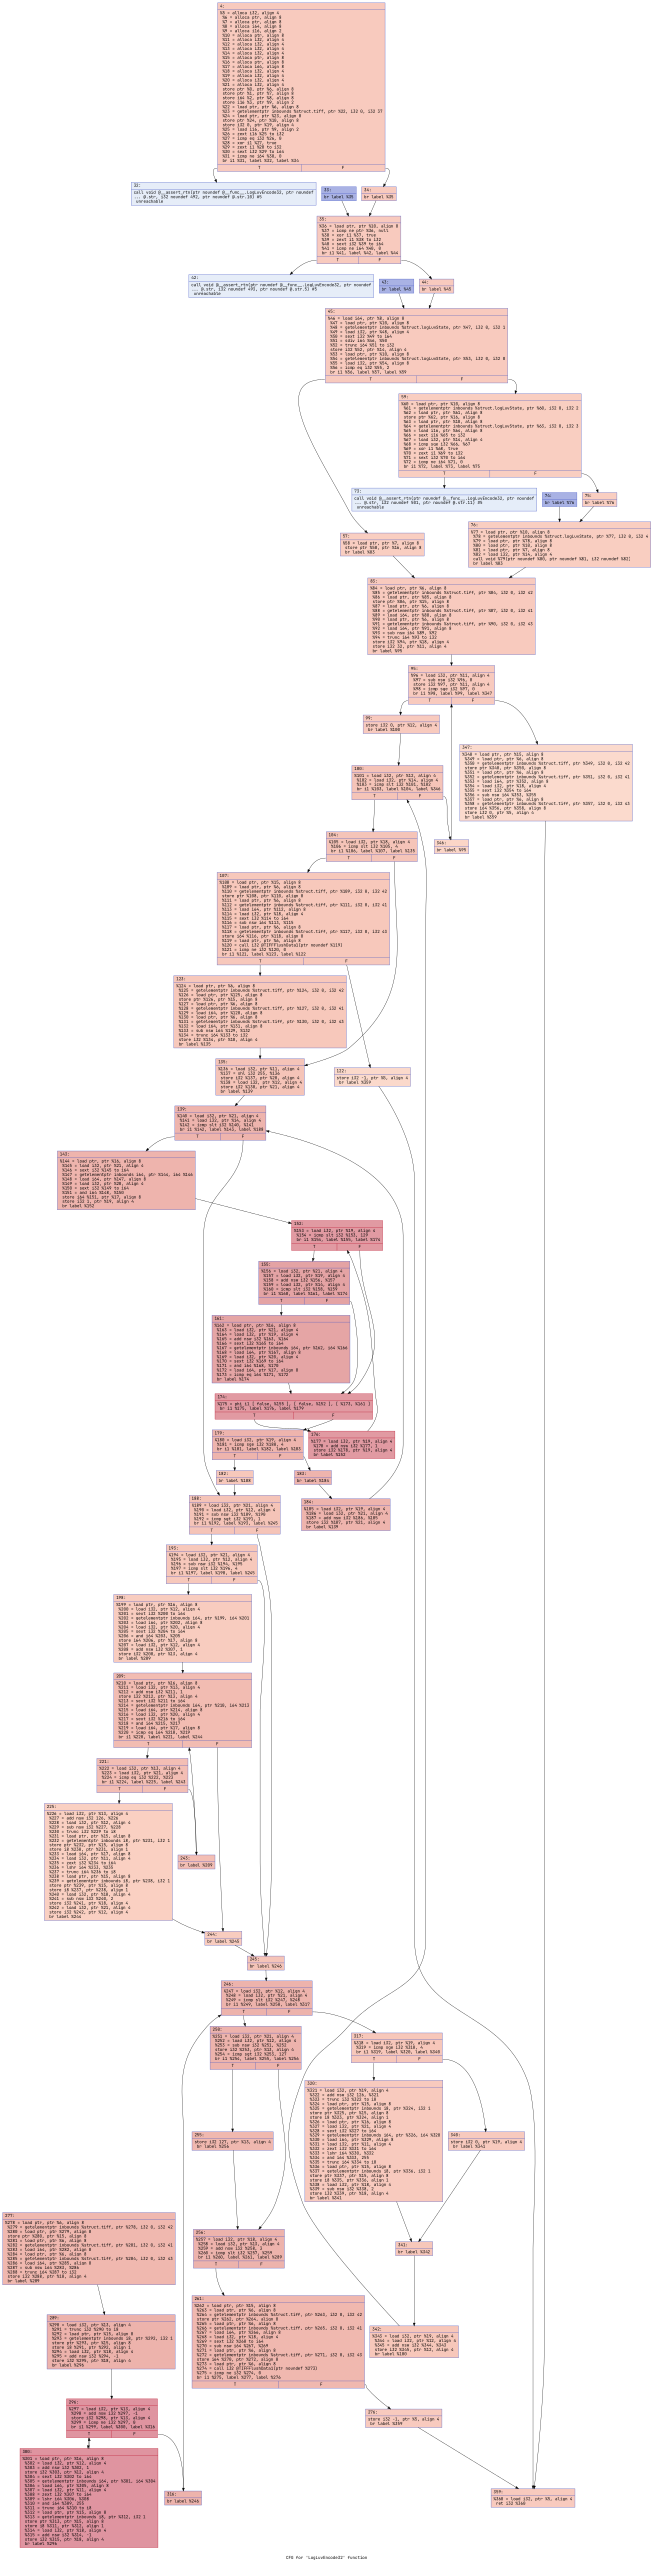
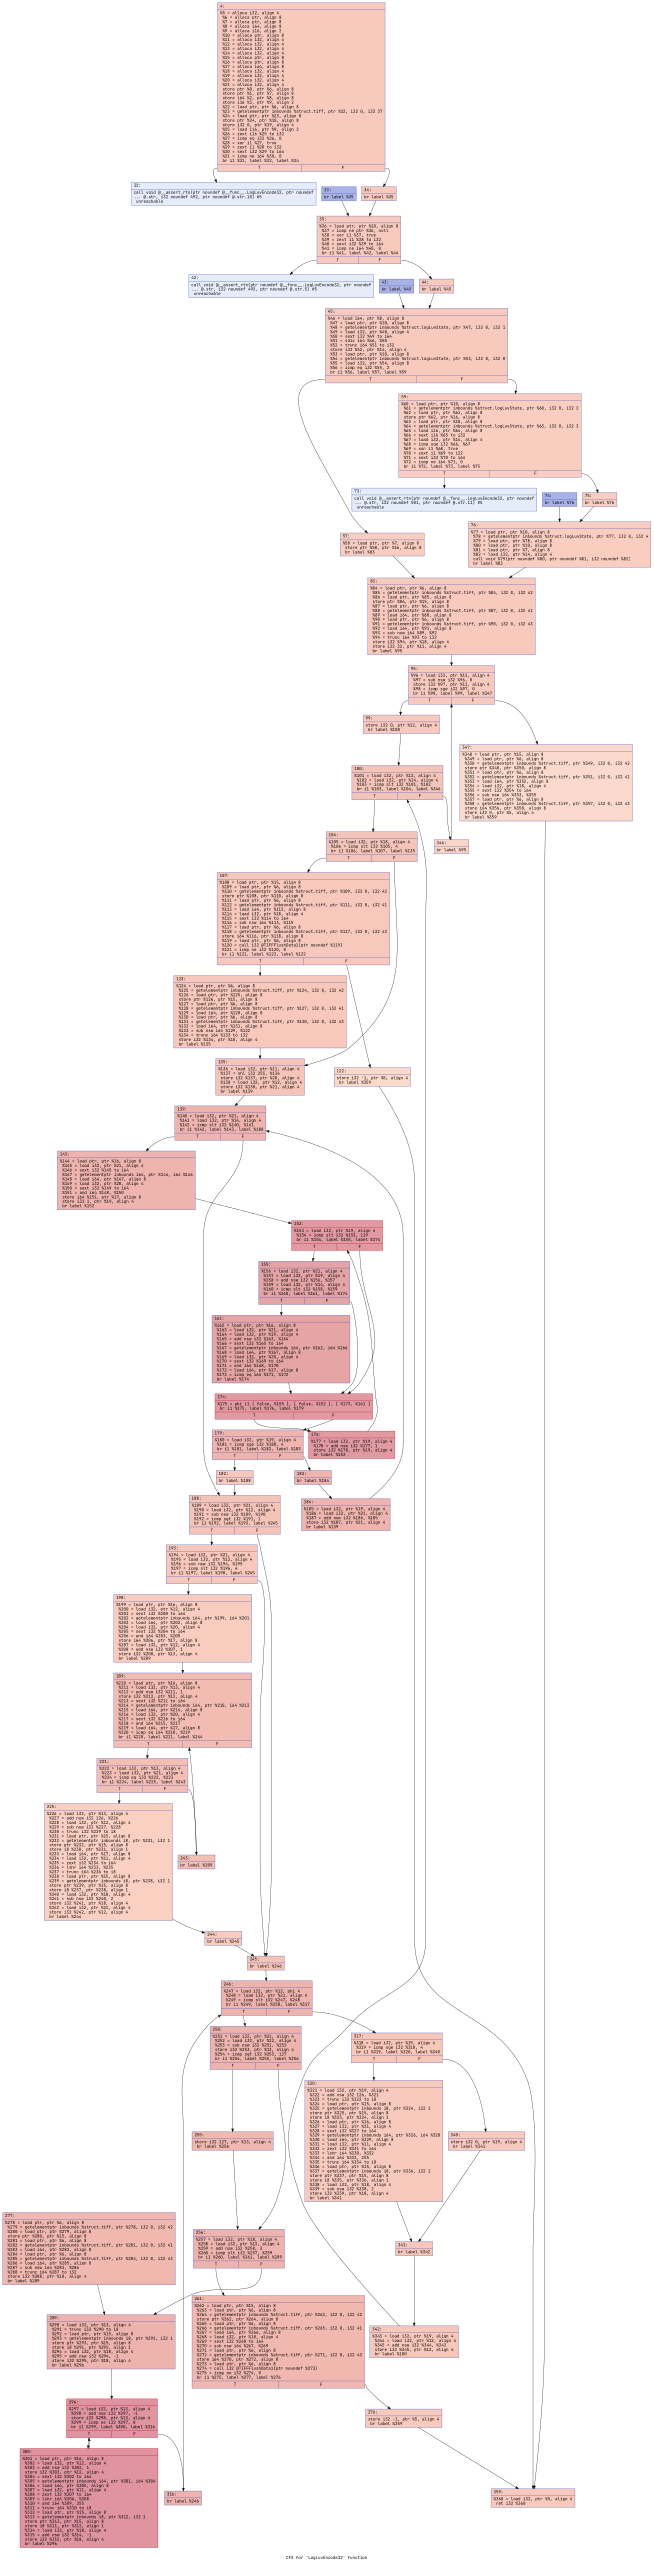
(219, 1838) -> none
(264, 1991) -> (262, 1991)
none -> (213, 2290)
